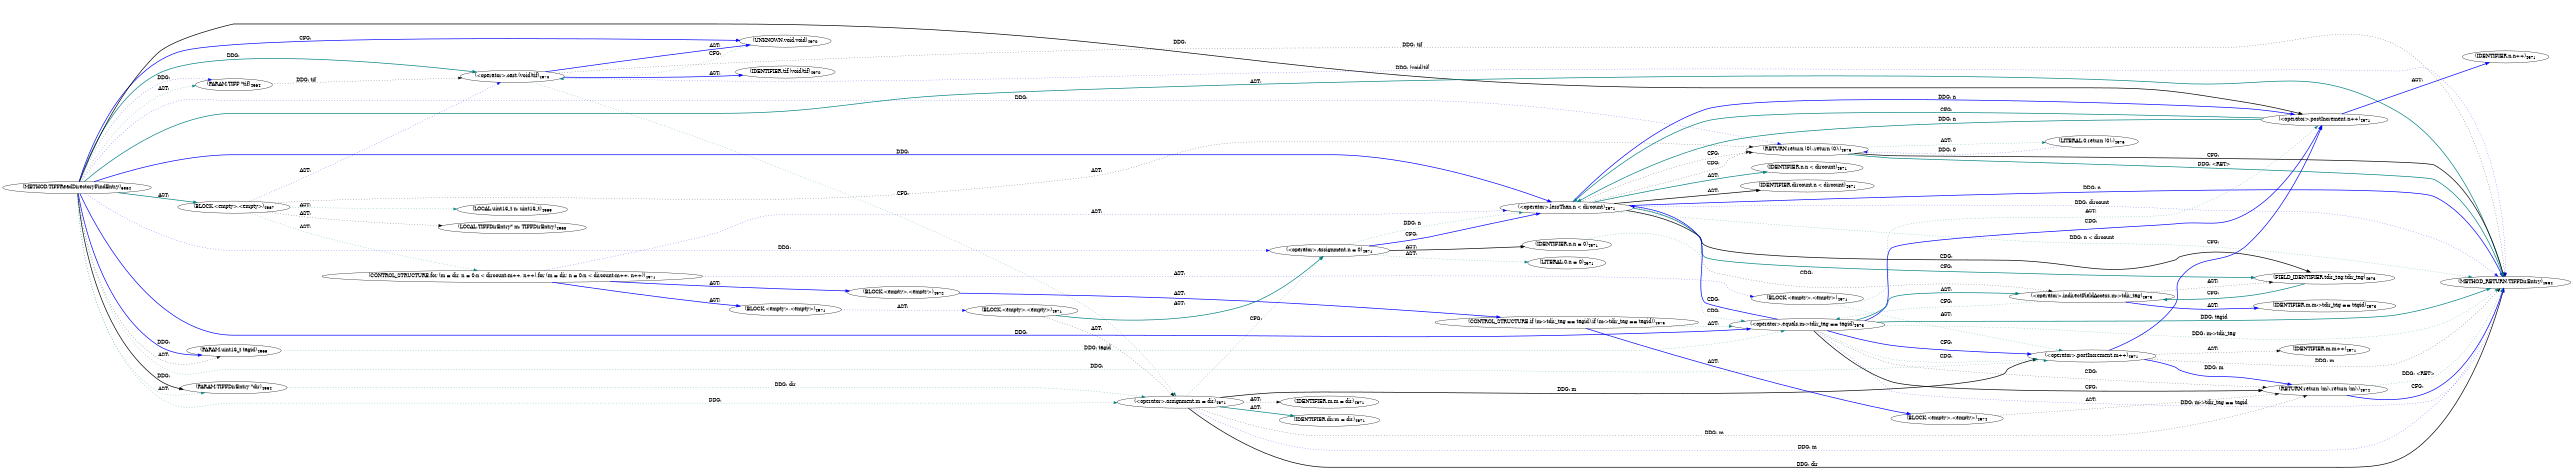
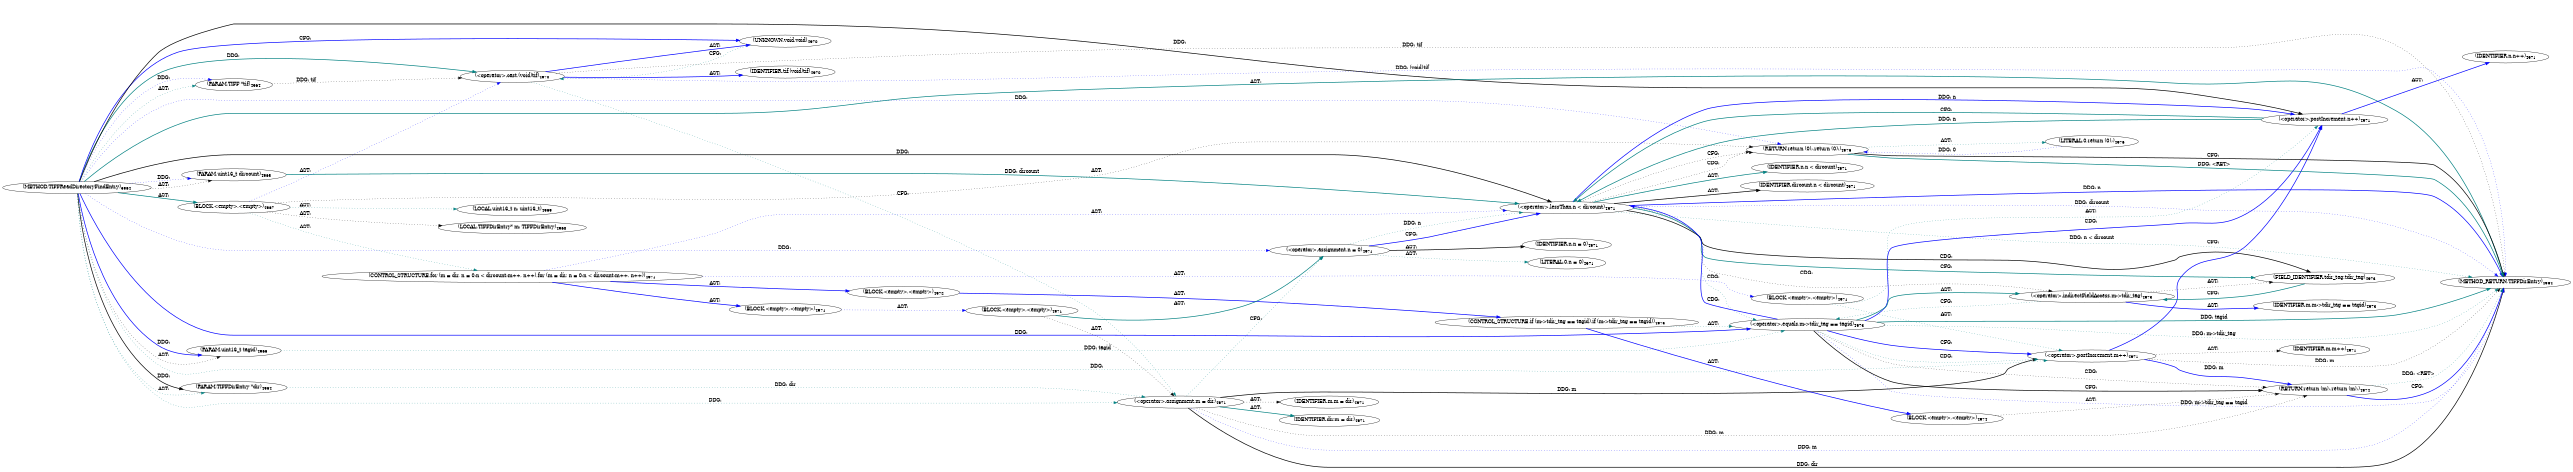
(822, 155) -> (822, 155)
none -> (234, 175)
(1691, 248) -> (1708, 284)
